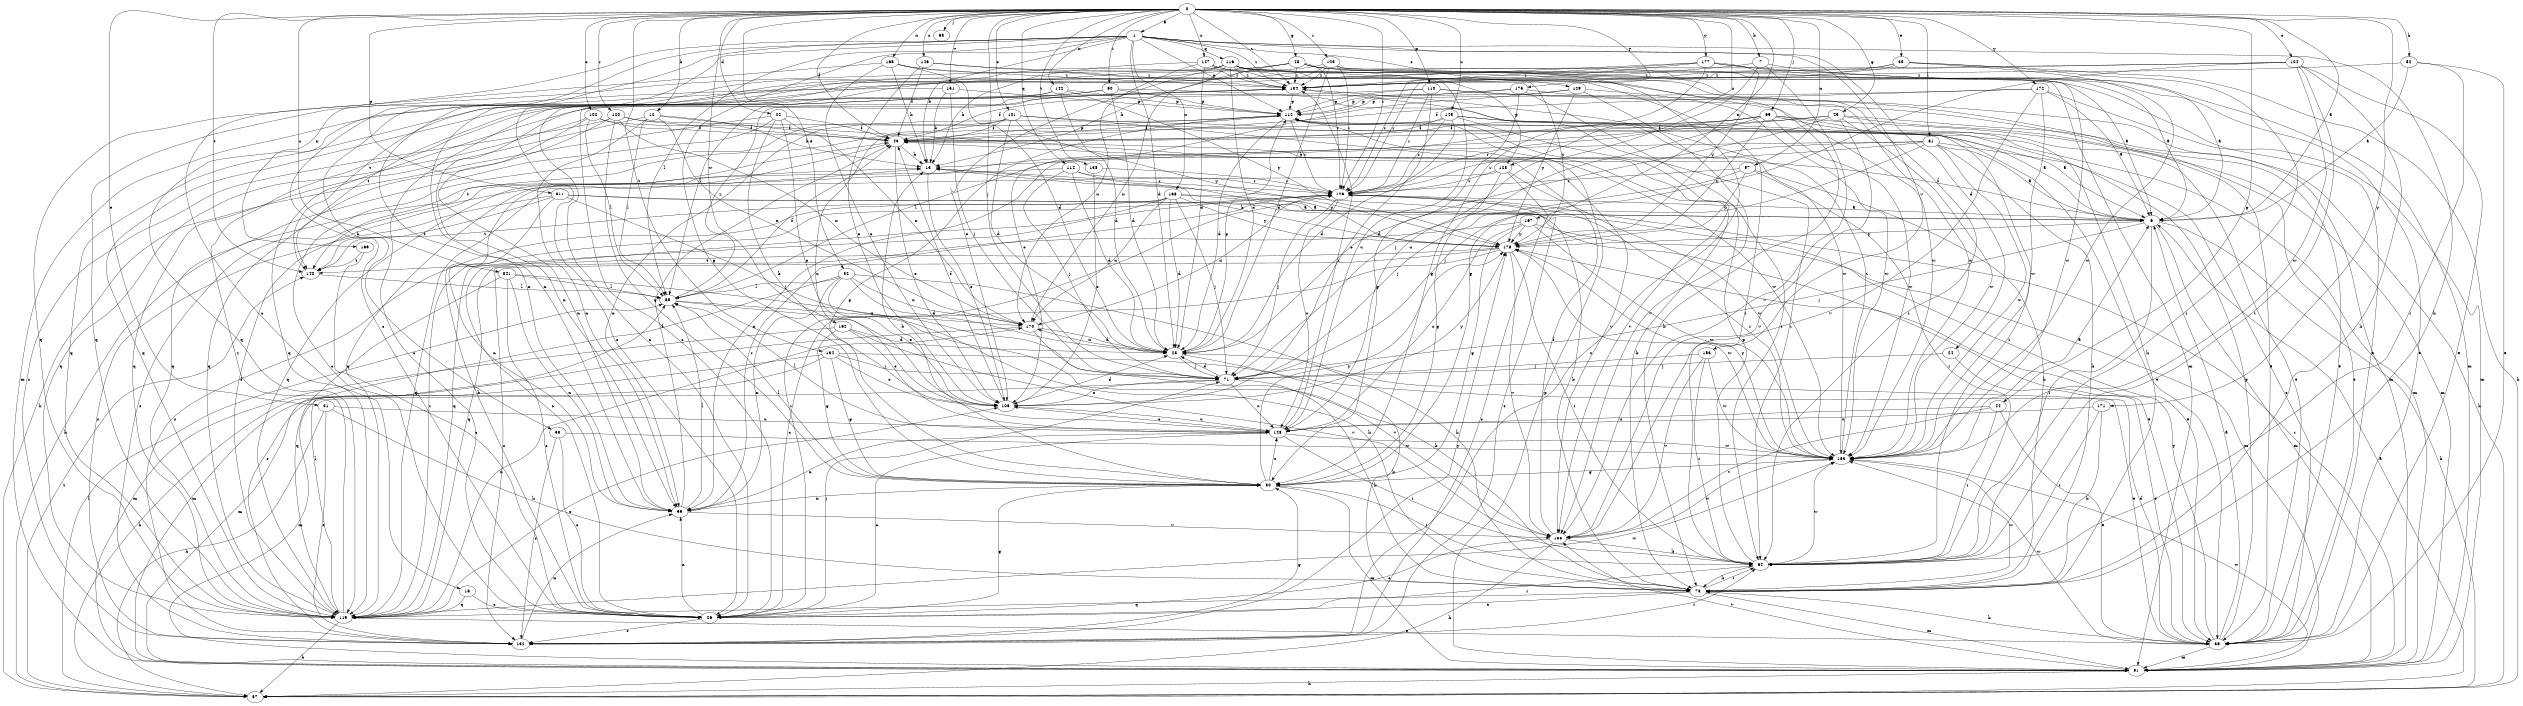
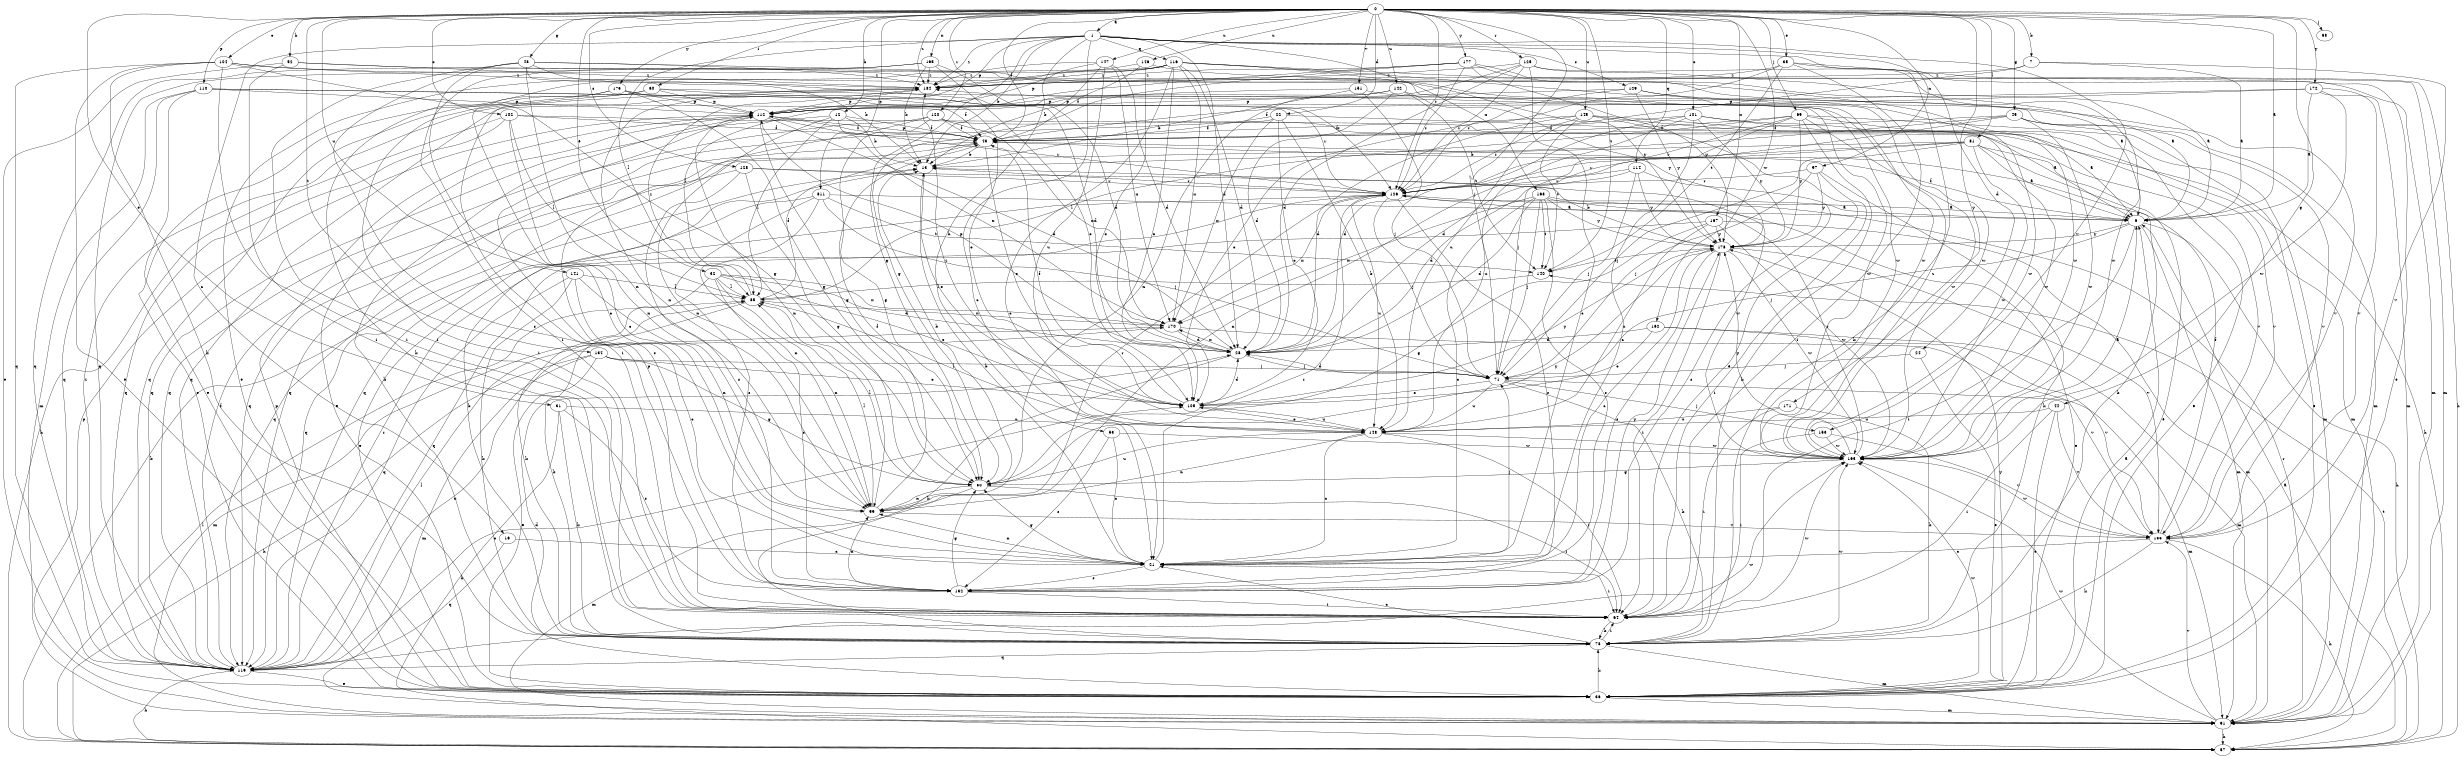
(1463, 86) -> (946, 103)
(1094, 168) -> none
(365, 247) -> none
(507, 274) -> (575, 274)
(2009, 340) -> (1729, 366)
(1480, 367) -> (1658, 405)
(868, 472) -> none
(1658, 551) -> (1892, 638)
(710, 618) -> (1152, 565)
(2504, 627) -> (43, 740)
